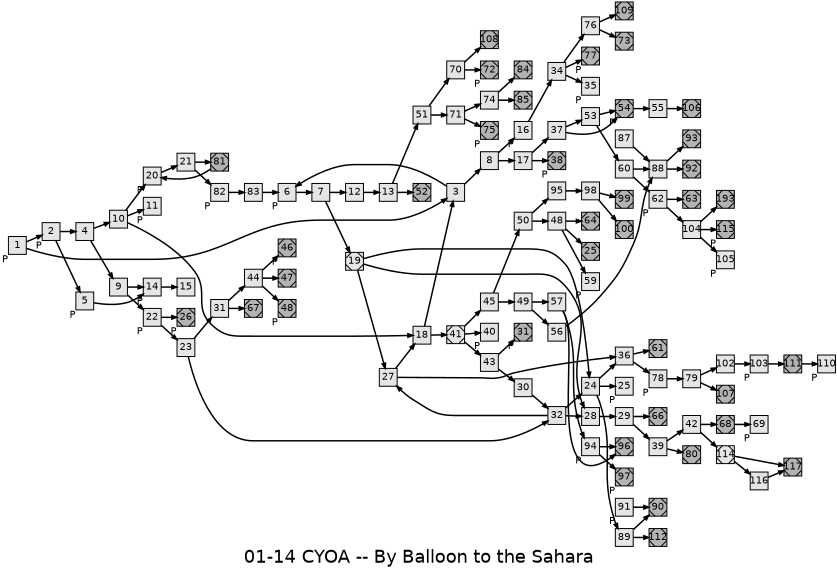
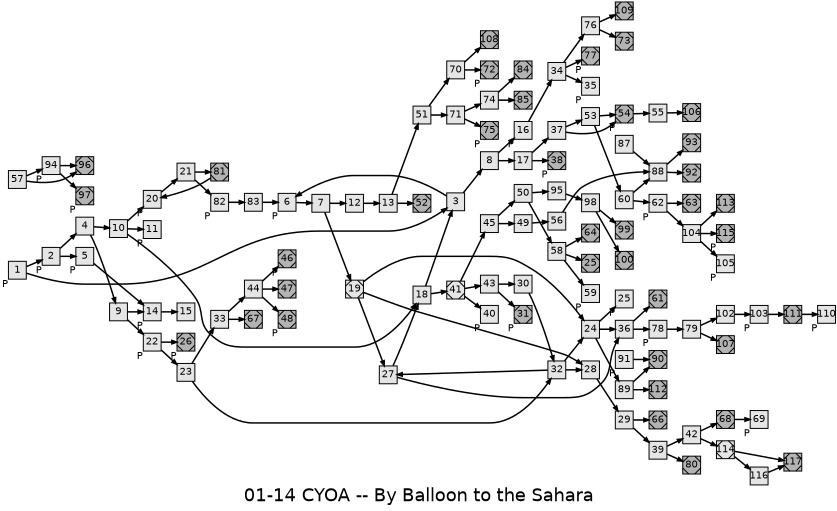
(725, 199) -> (725, 203)
(557, 221) -> (557, 251)
(537, 302) -> none
(220, 308) -> (220, 319)
